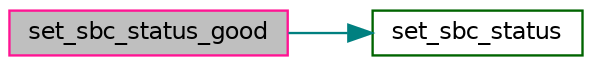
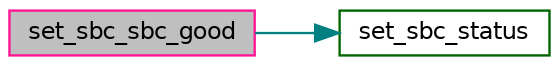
(149, 33) -> (132, 33)
